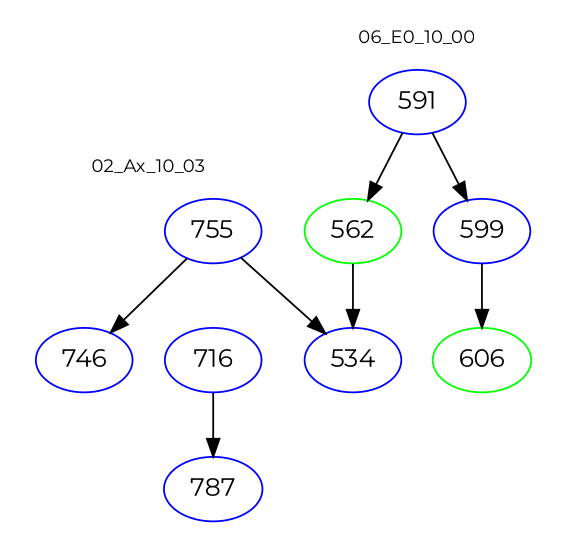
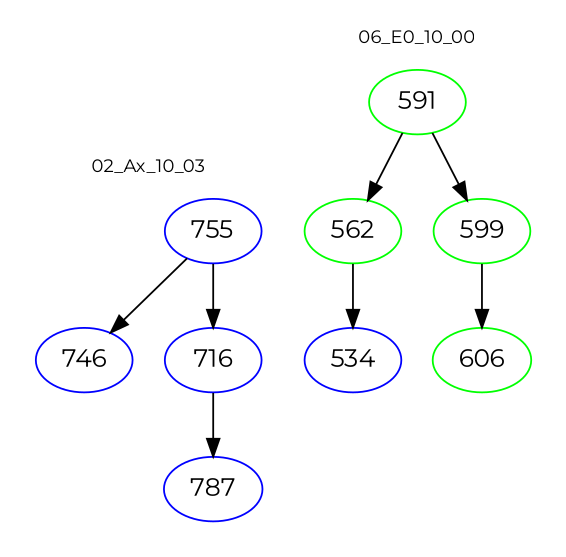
(417, 102) -> (417, 102)
(482, 231) -> (482, 231)
(264, 278) -> (213, 287)
